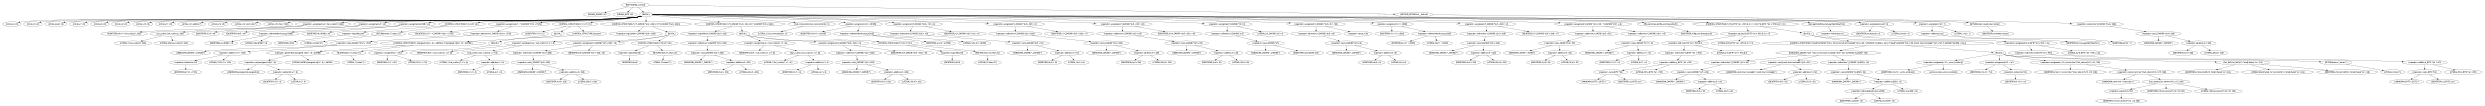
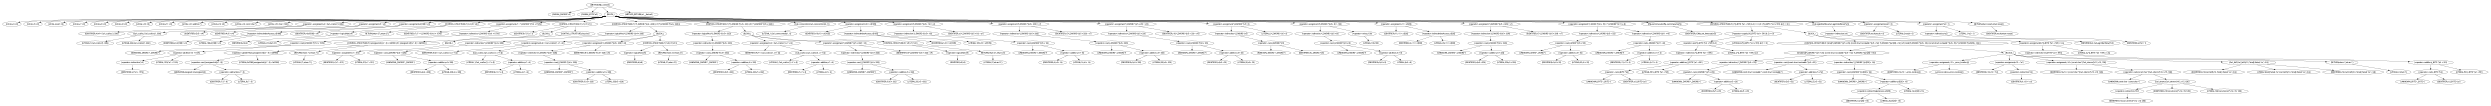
(1752, 18) -> (555, 38)
none -> (1371, 43)
